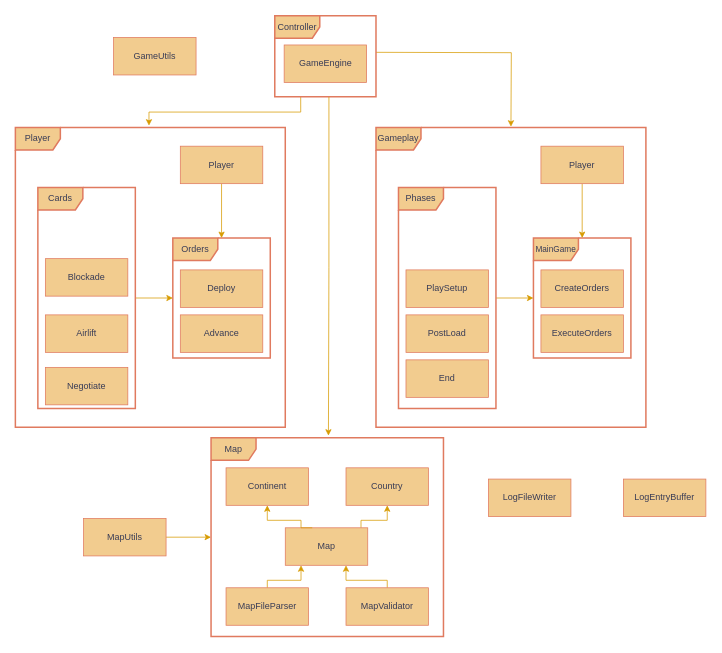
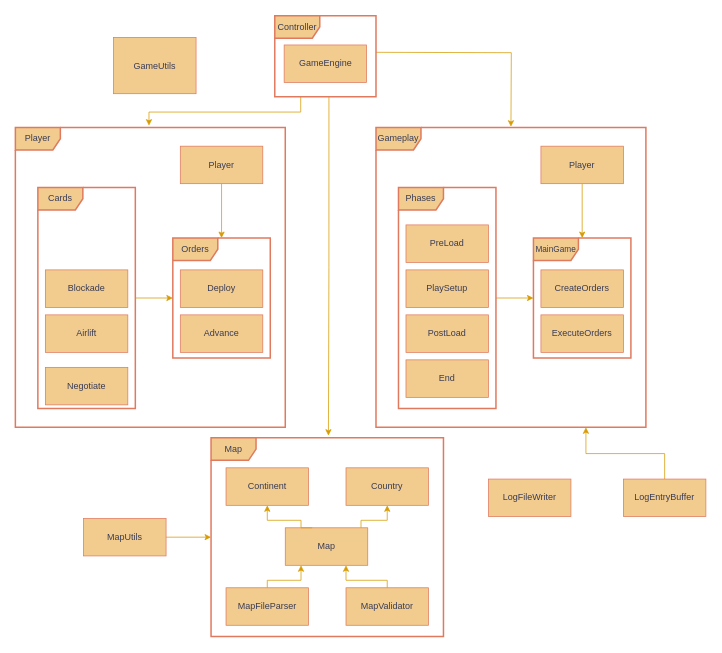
(155, 56) -> (155, 65)
none -> (447, 243)
(87, 277) -> (87, 288)
none -> (638, 453)
